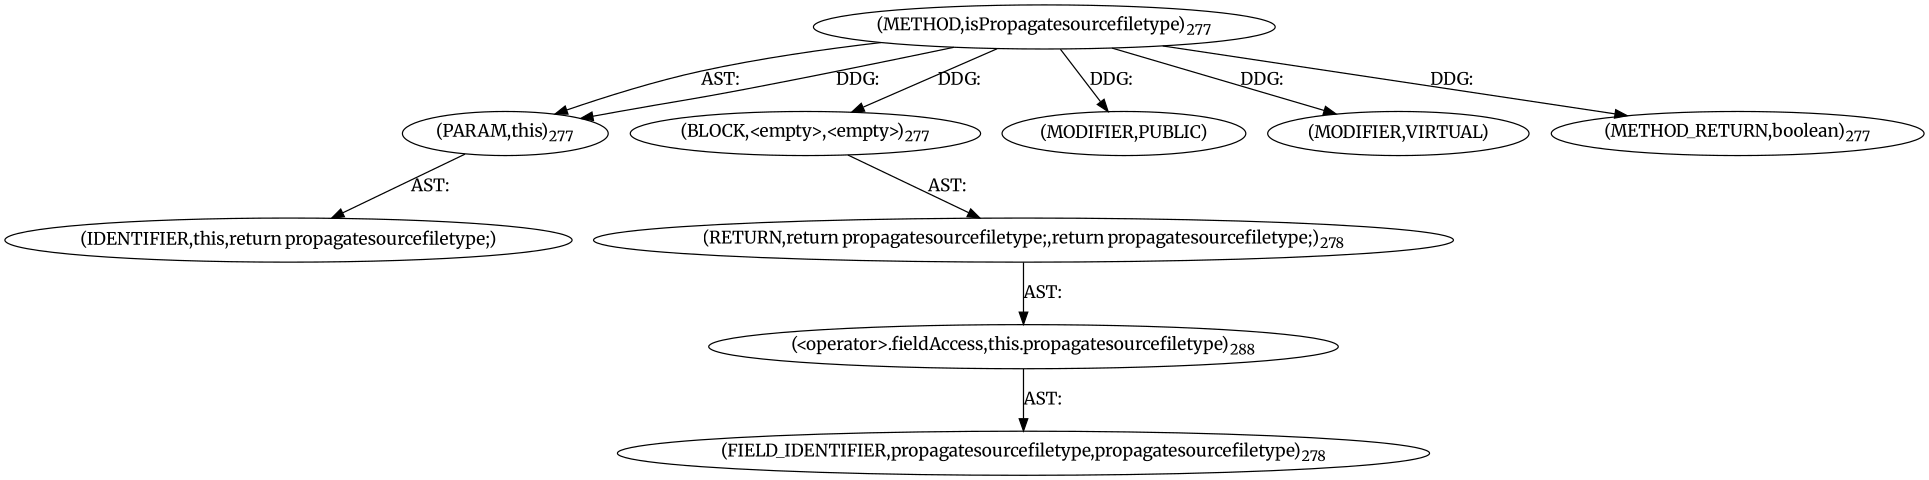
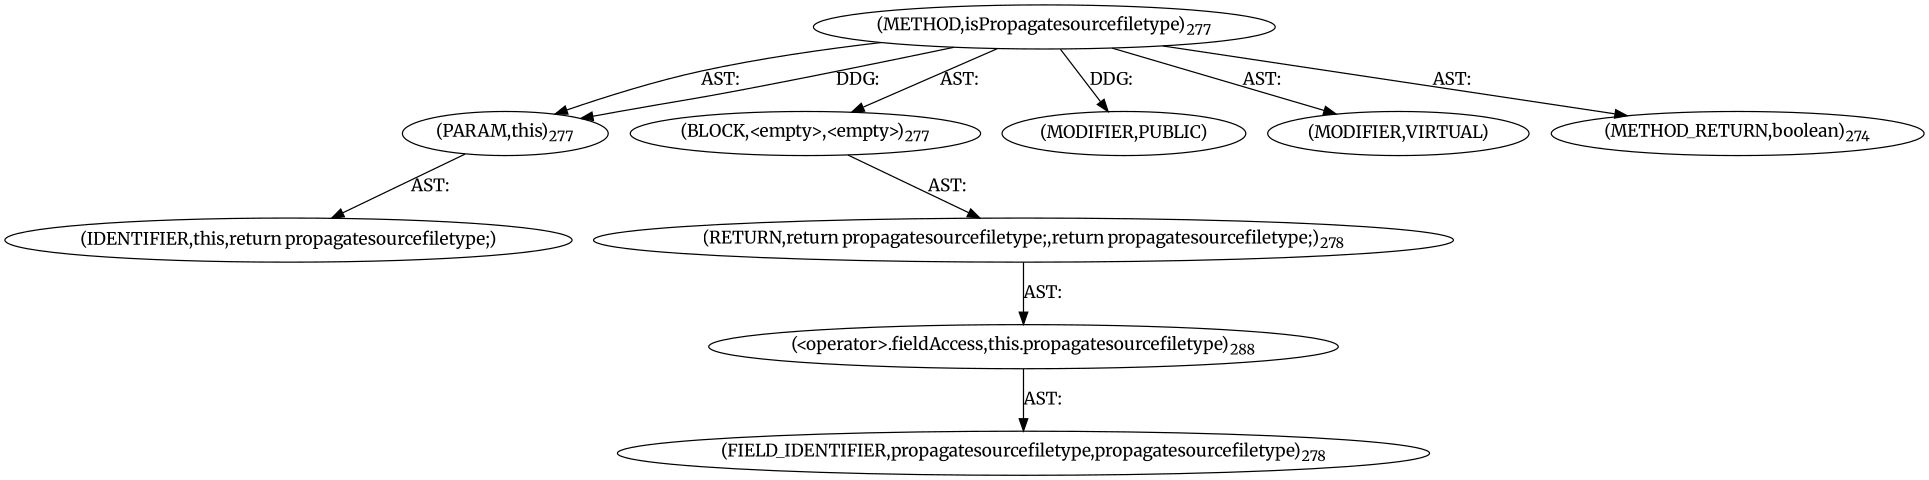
(962, 80) -> (962, 80)
(1264, 80) -> (1264, 80)
(1454, 80) -> (1454, 80)
(1858, 132) -> (1858, 132)
